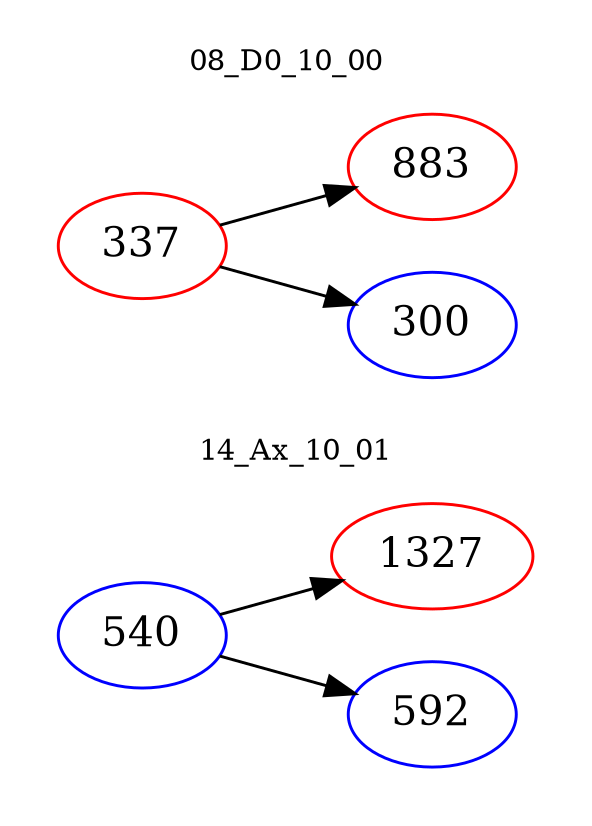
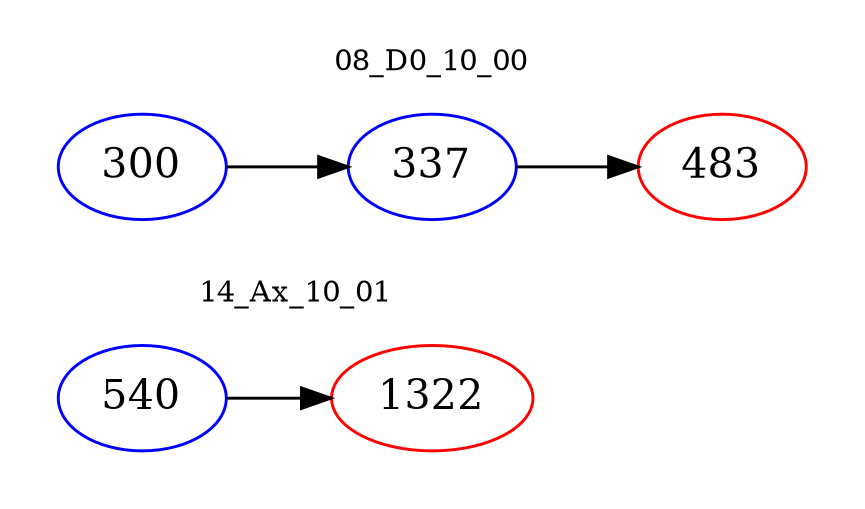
(432, 167) -> (722, 167)
(142, 246) -> (432, 167)
(273, 282) -> (272, 167)
(432, 556) -> (432, 398)
(432, 714) -> none
